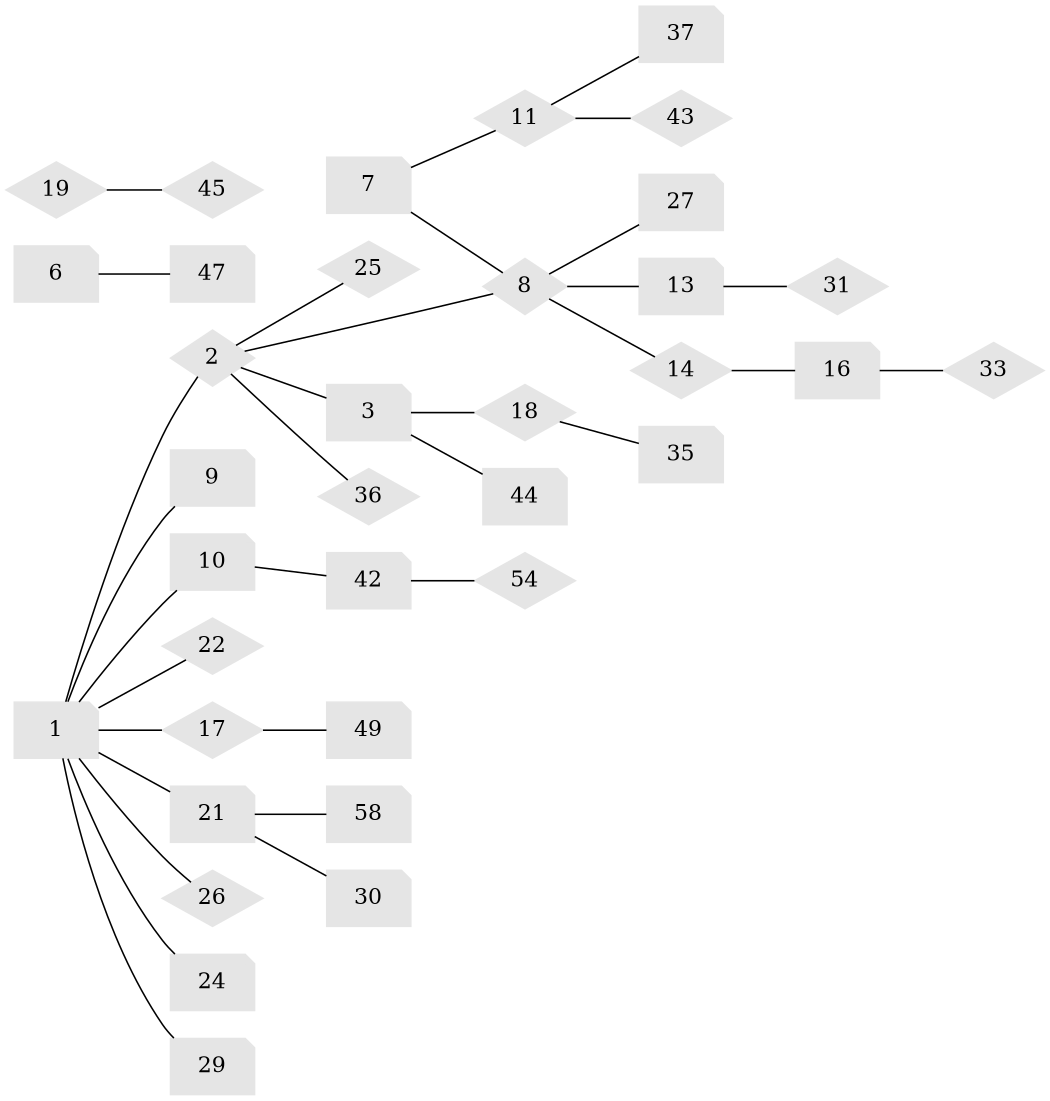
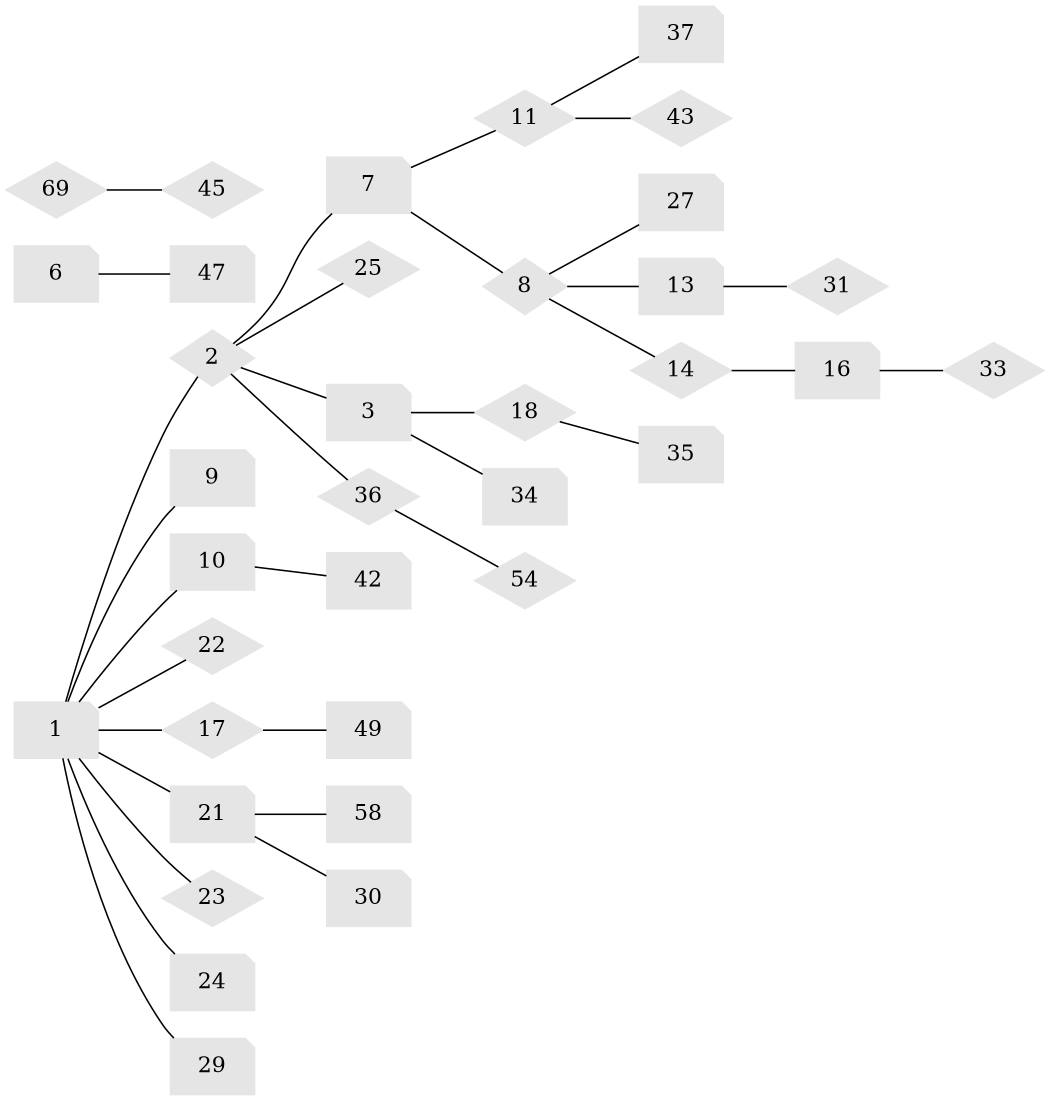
(56, 190) -> (56, 190)
(369, 323) -> (286, 281)
(525, 497) -> (525, 497)
(443, 581) -> (447, 539)
(213, 898) -> (213, 898)
